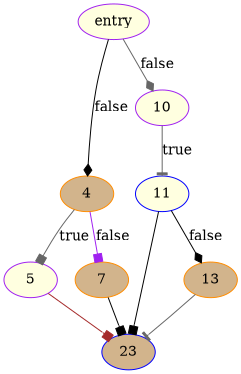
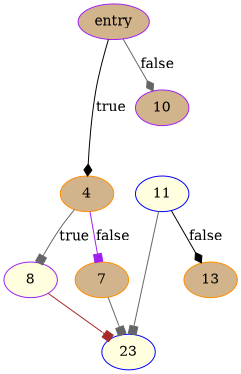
(114, 22) -> (114, 22)
(111, 108) -> (111, 108)
(162, 108) -> (162, 108)
(162, 148) -> none
(146, 268) -> (146, 268)
(31, 280) -> (31, 280)
(113, 311) -> (113, 311)
(172, 315) -> none
(129, 352) -> (129, 352)
